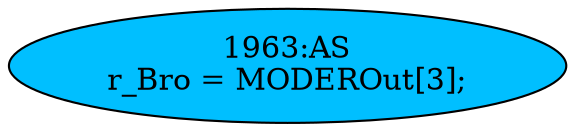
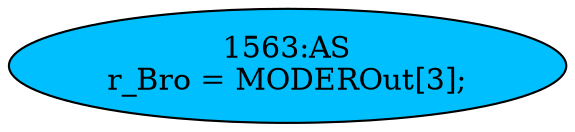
(288, 66) -> (288, 66)
